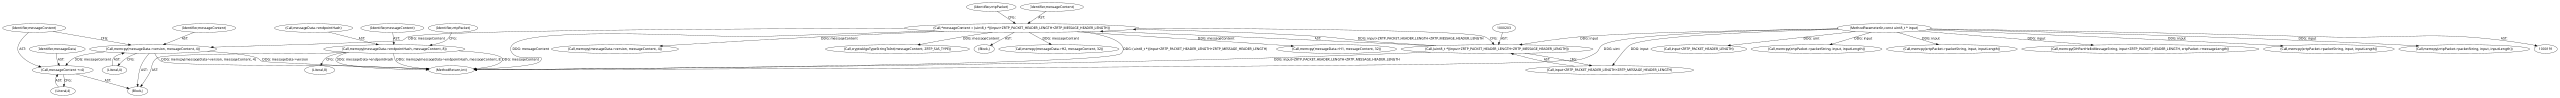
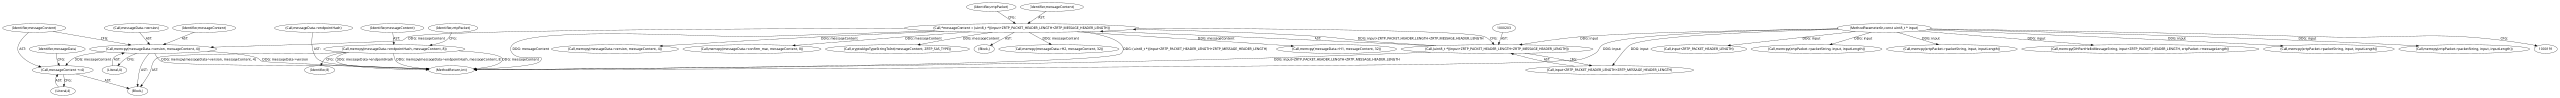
none -> (136, 28)
(352, 38) -> (333, 64)
(1812, 39) -> (1812, 39)
(2505, 39) -> (2505, 39)
none -> (752, 49)
(1612, 49) -> (1612, 49)
(62, 60) -> (62, 60)
(320, 70) -> (320, 70)
